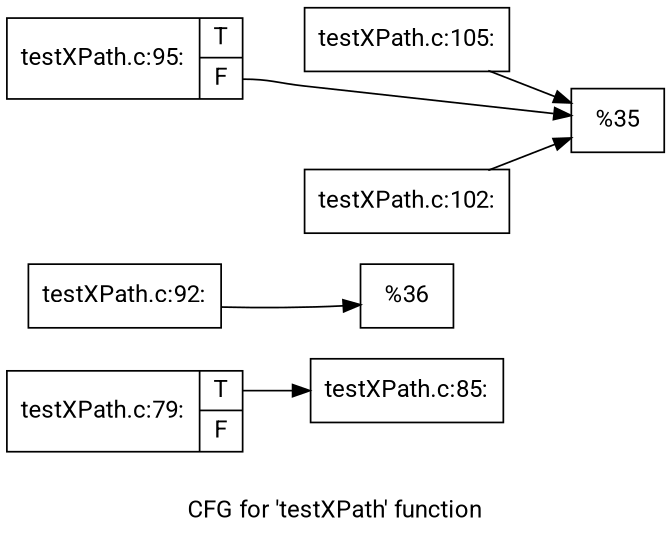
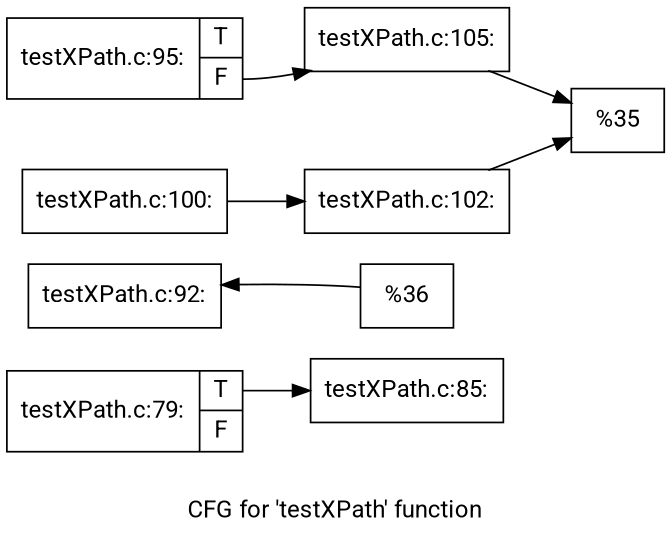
(398, 96) -> (268, 78)
none -> (125, 201)
(282, 308) -> (300, 285)
